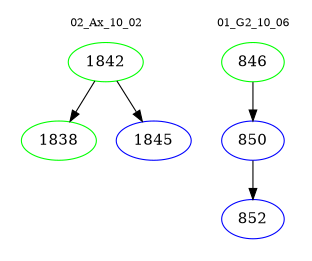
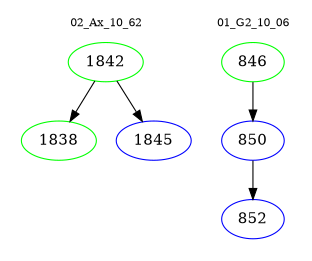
(106, 23) -> (106, 23)
